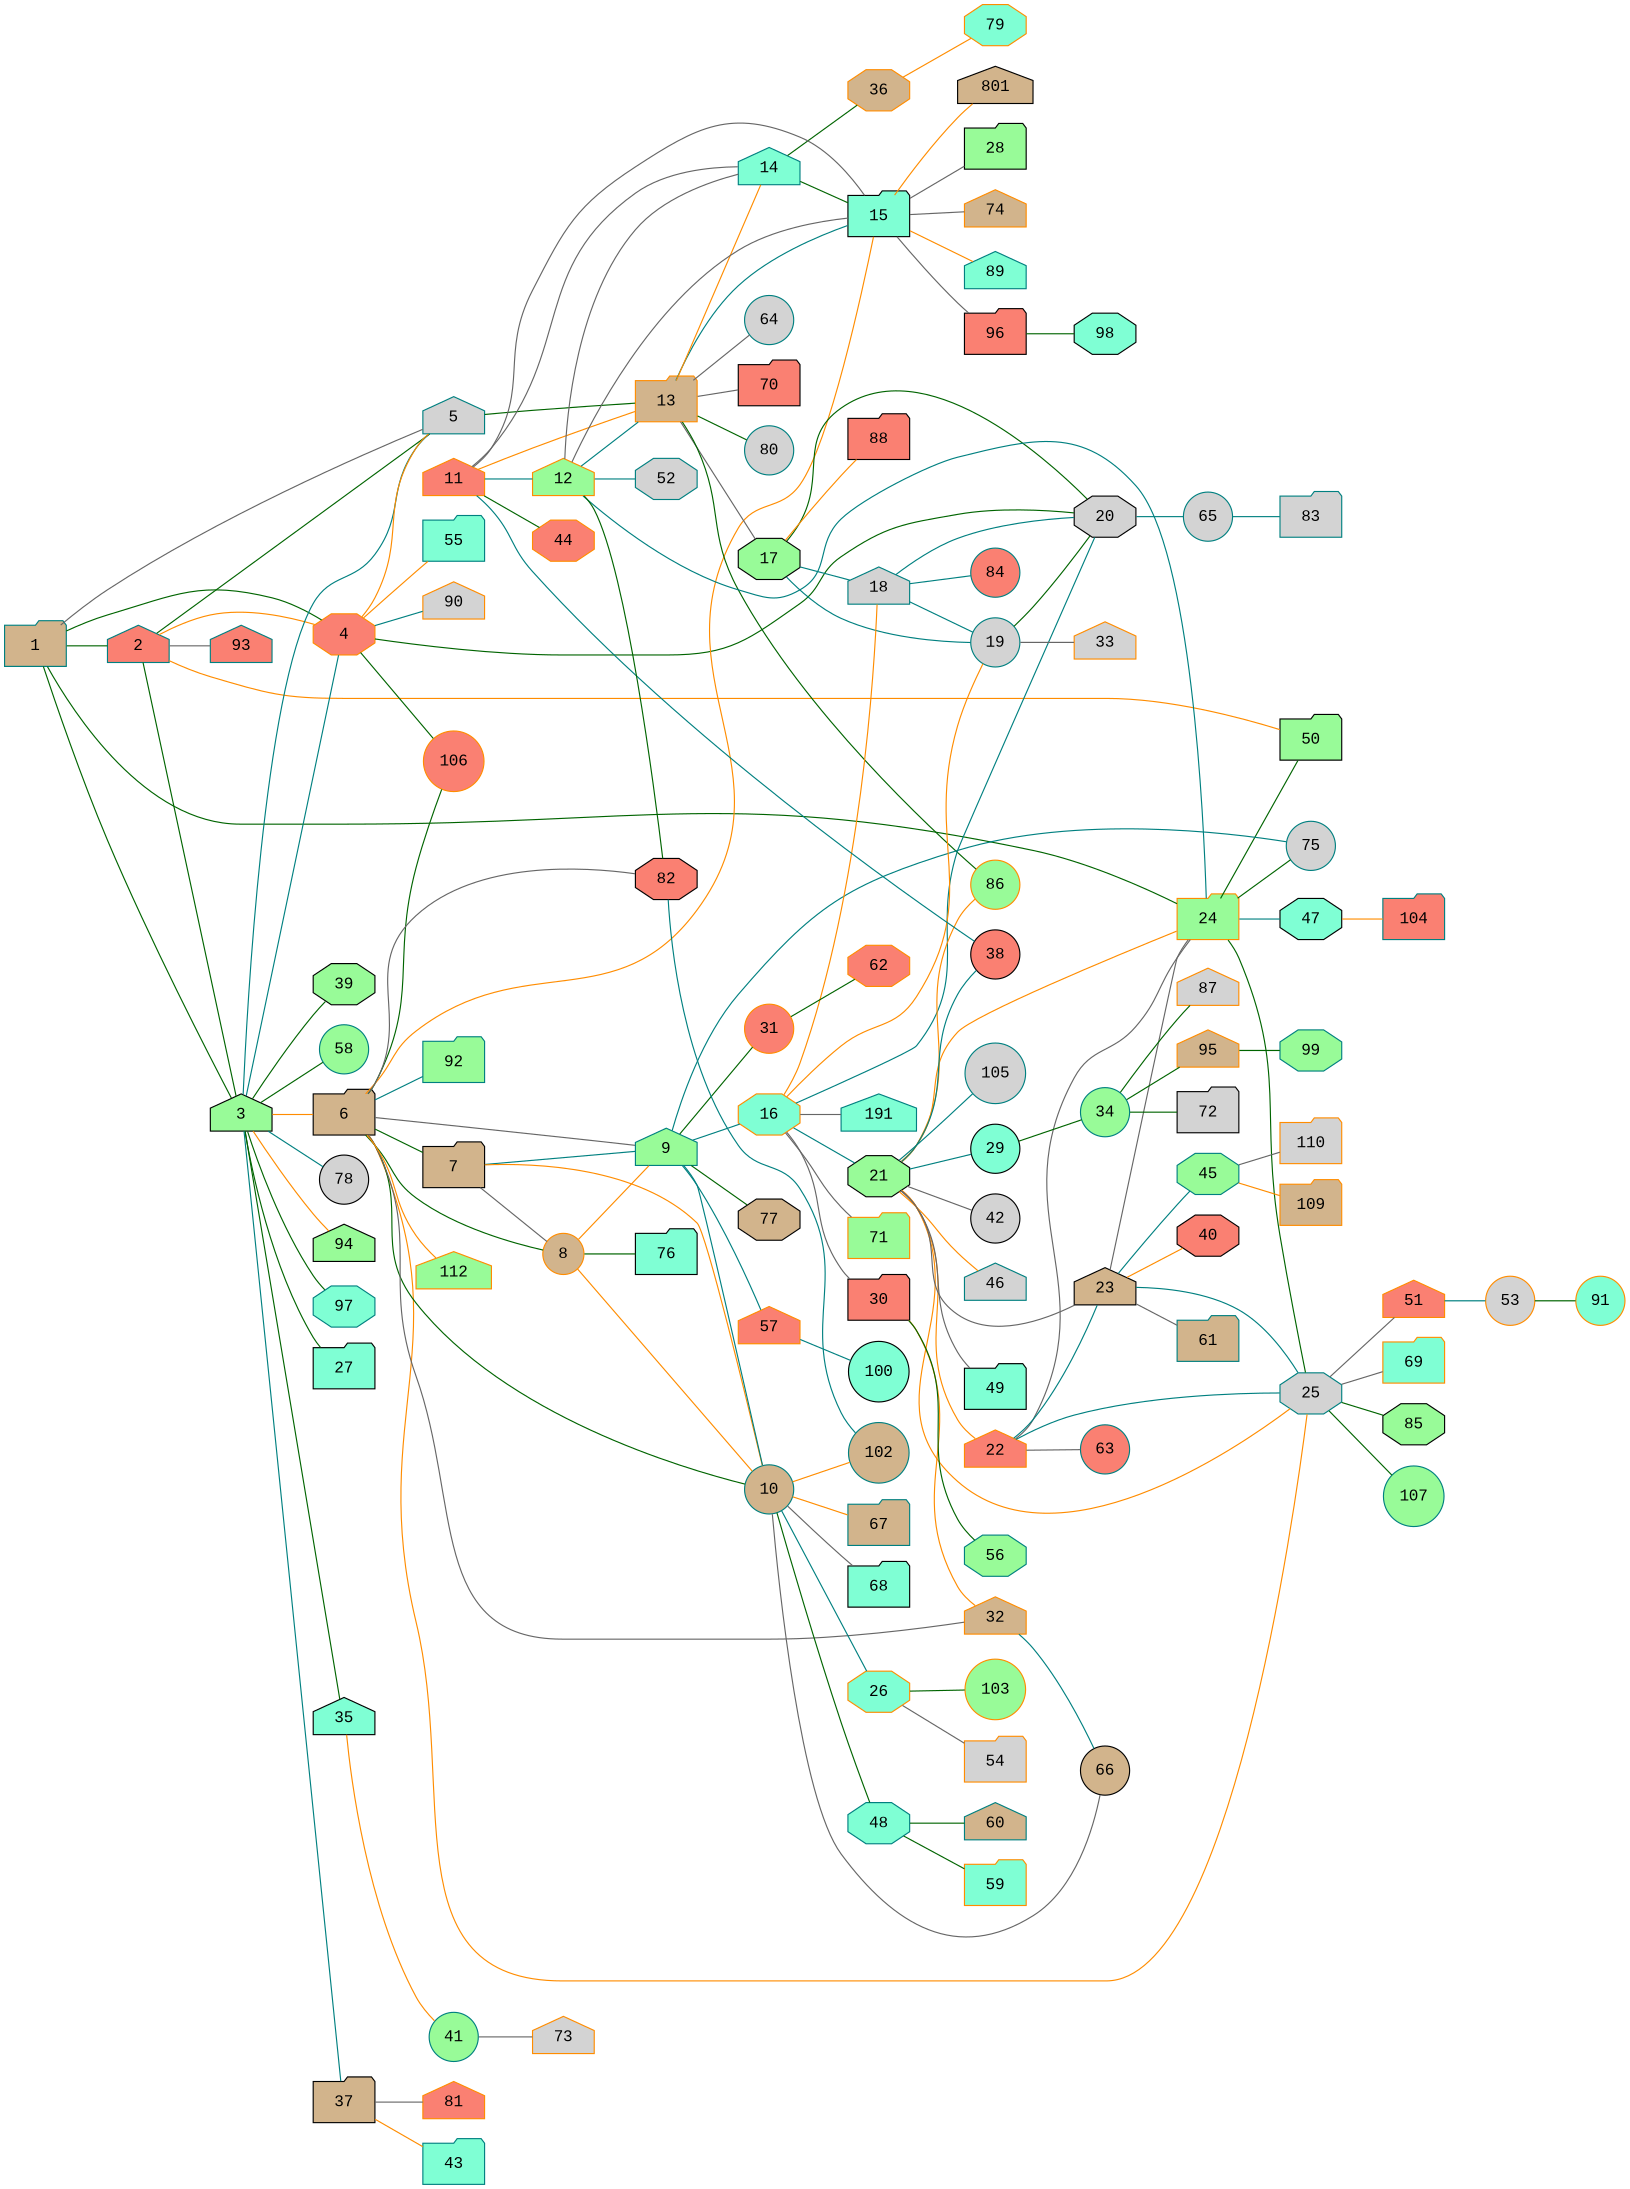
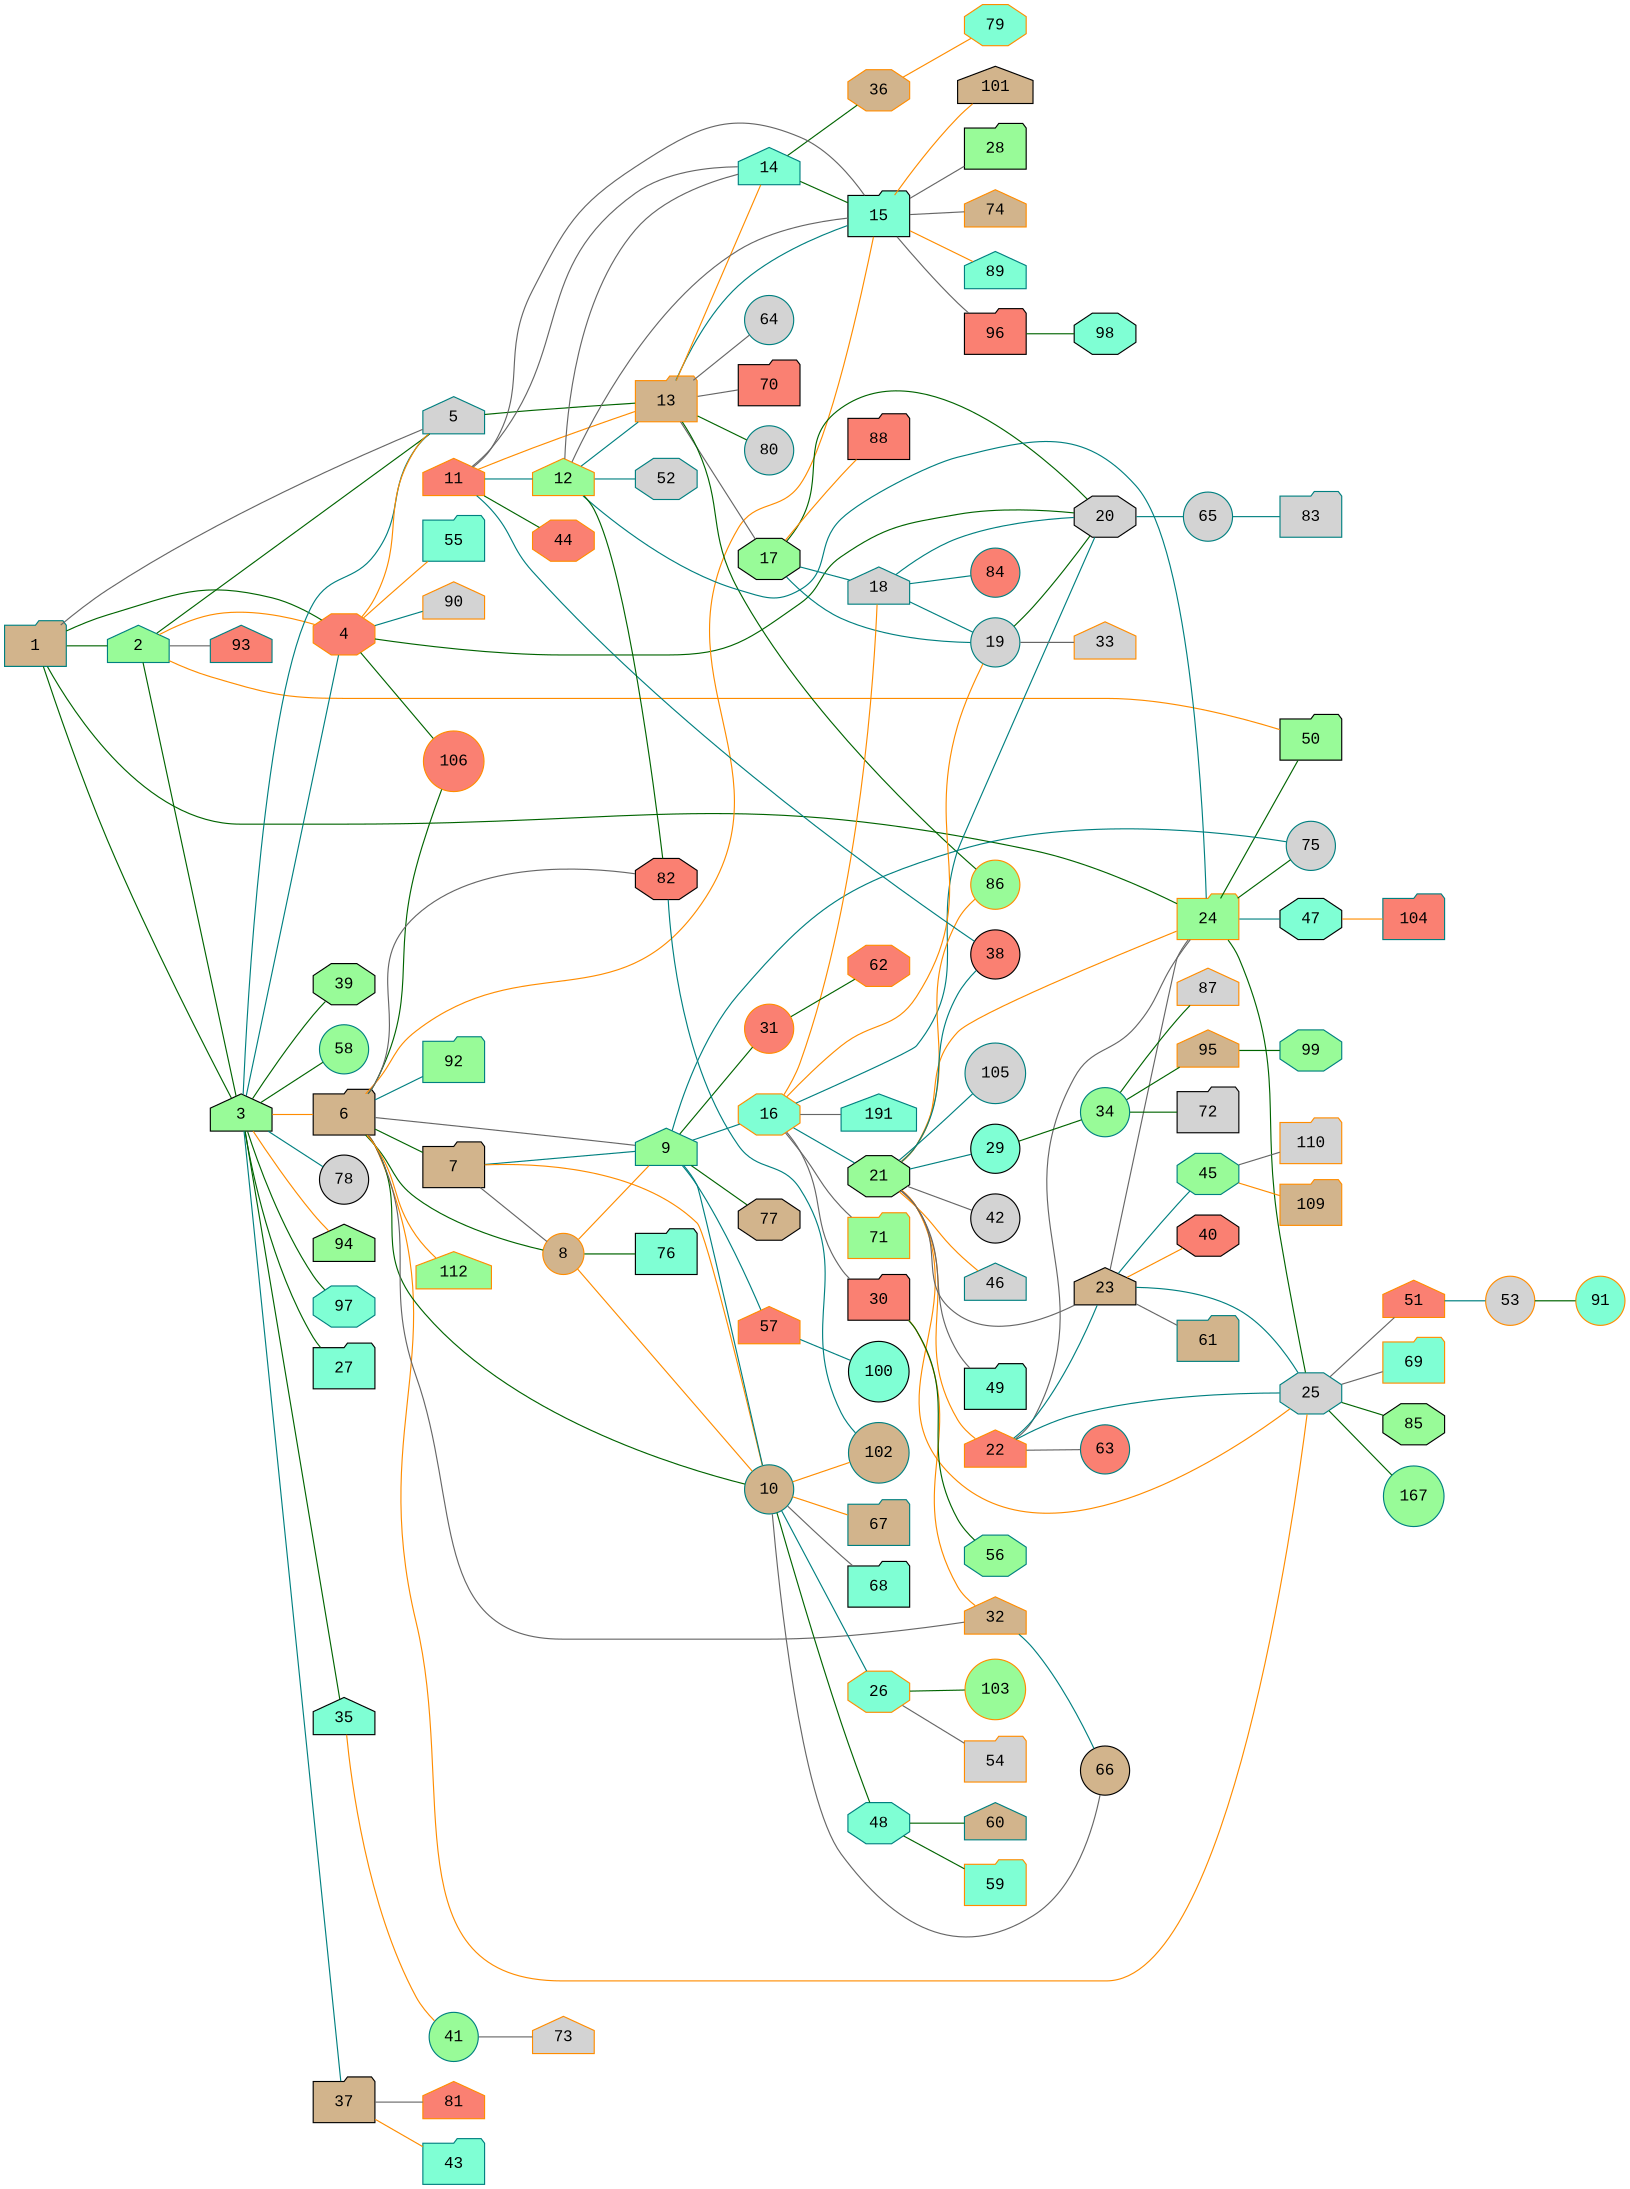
(995, 87) -> (995, 87)
(138, 646) -> (138, 646)
(1414, 1496) -> (1414, 1496)
